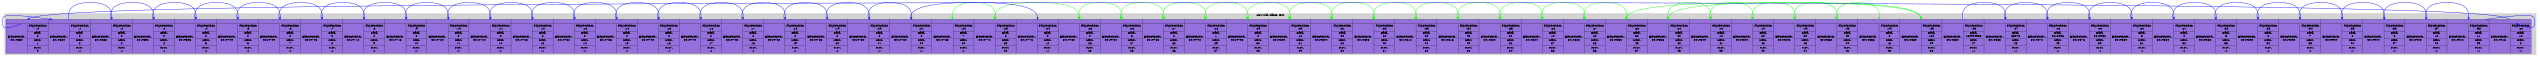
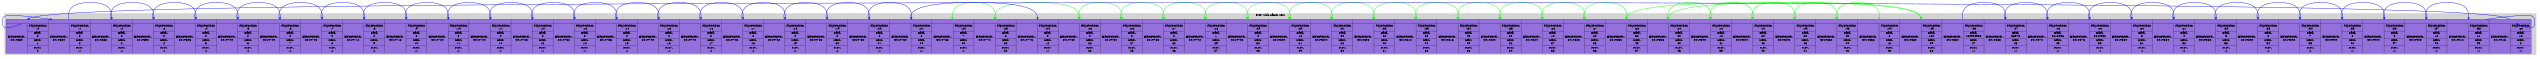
(1270, 16) -> (1270, 16)
